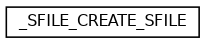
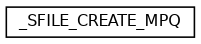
(103, 22) -> (100, 22)
